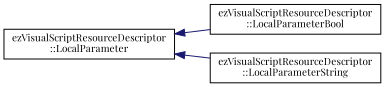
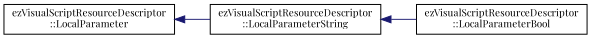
(197, 31) -> (404, 19)
